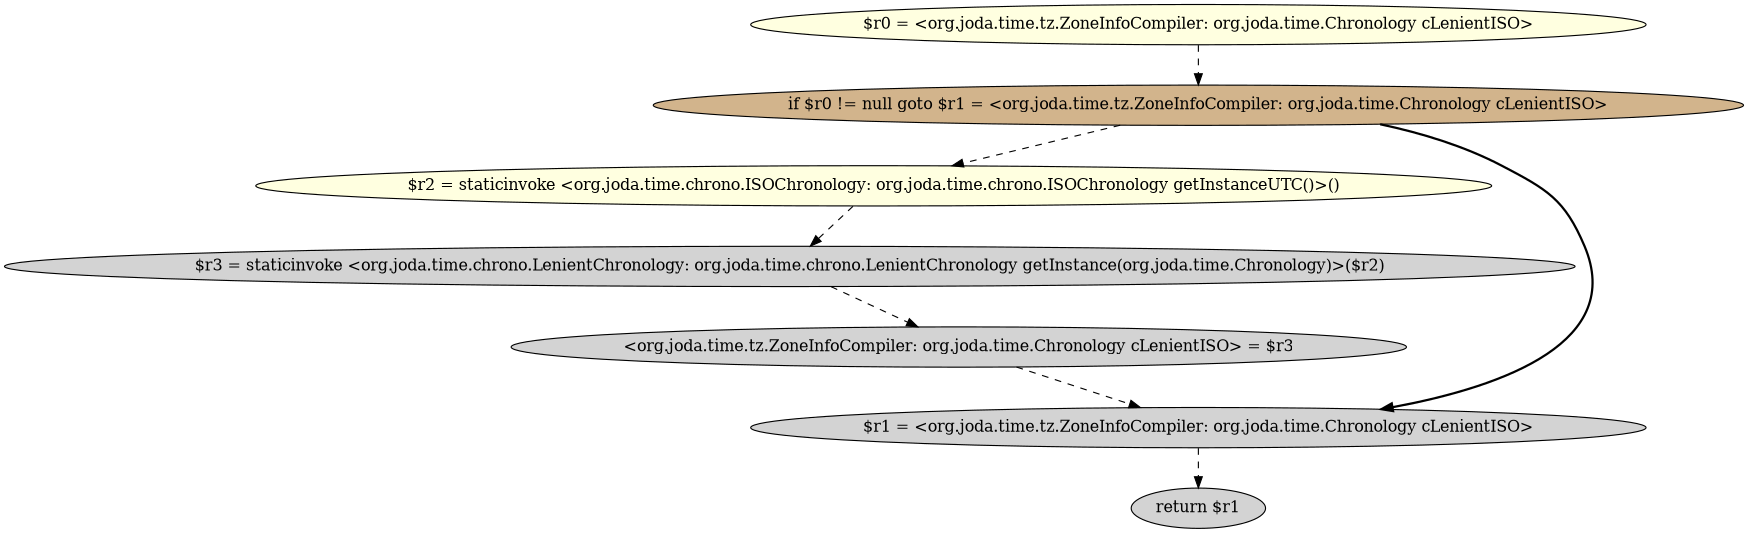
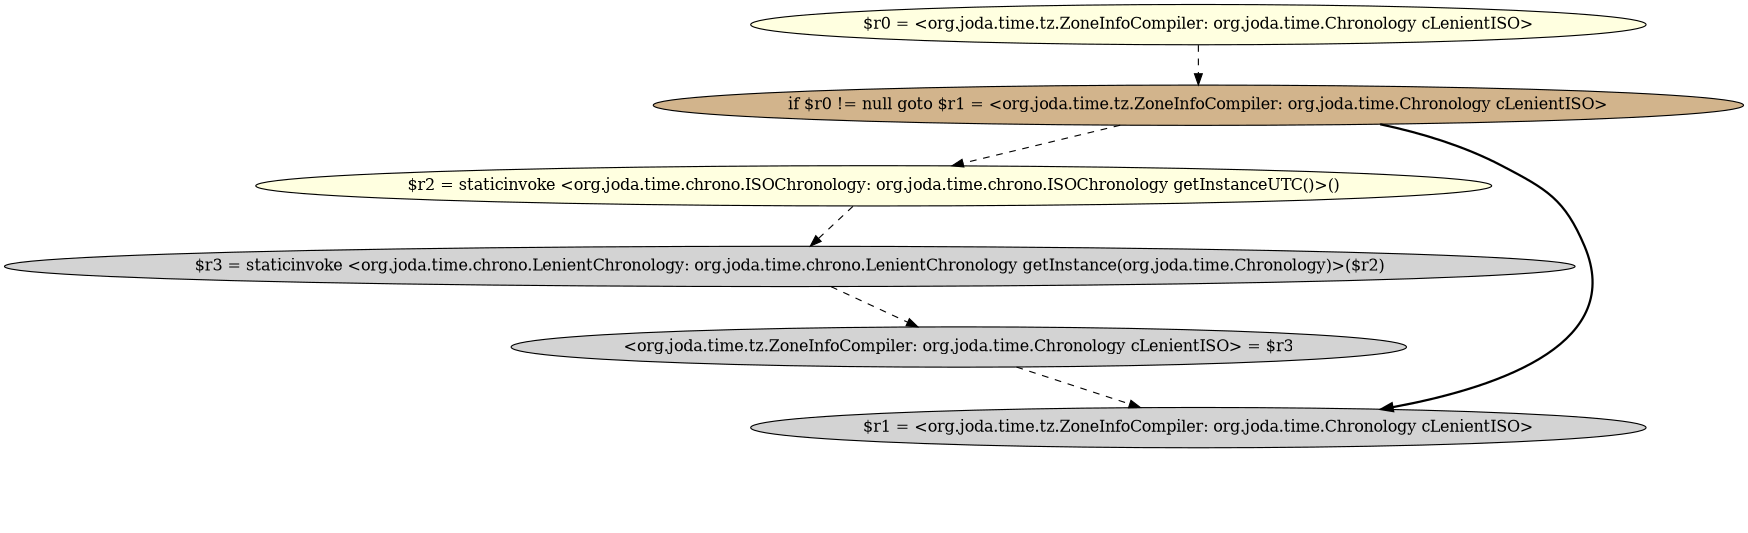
(1198, 508) -> none
